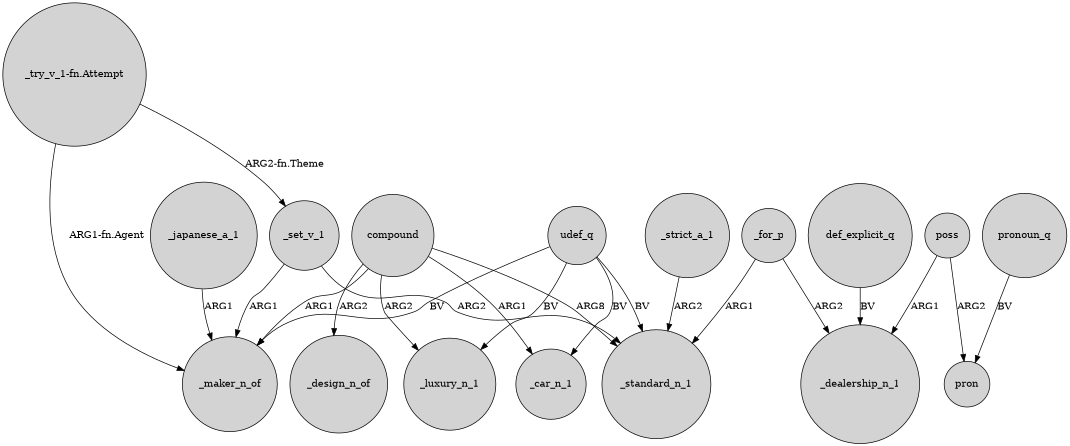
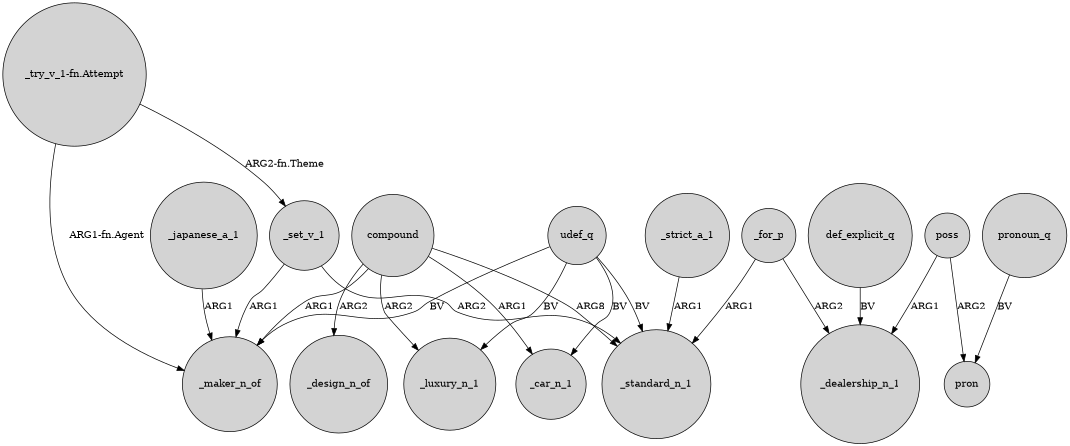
(688, 307) -> (688, 307)
